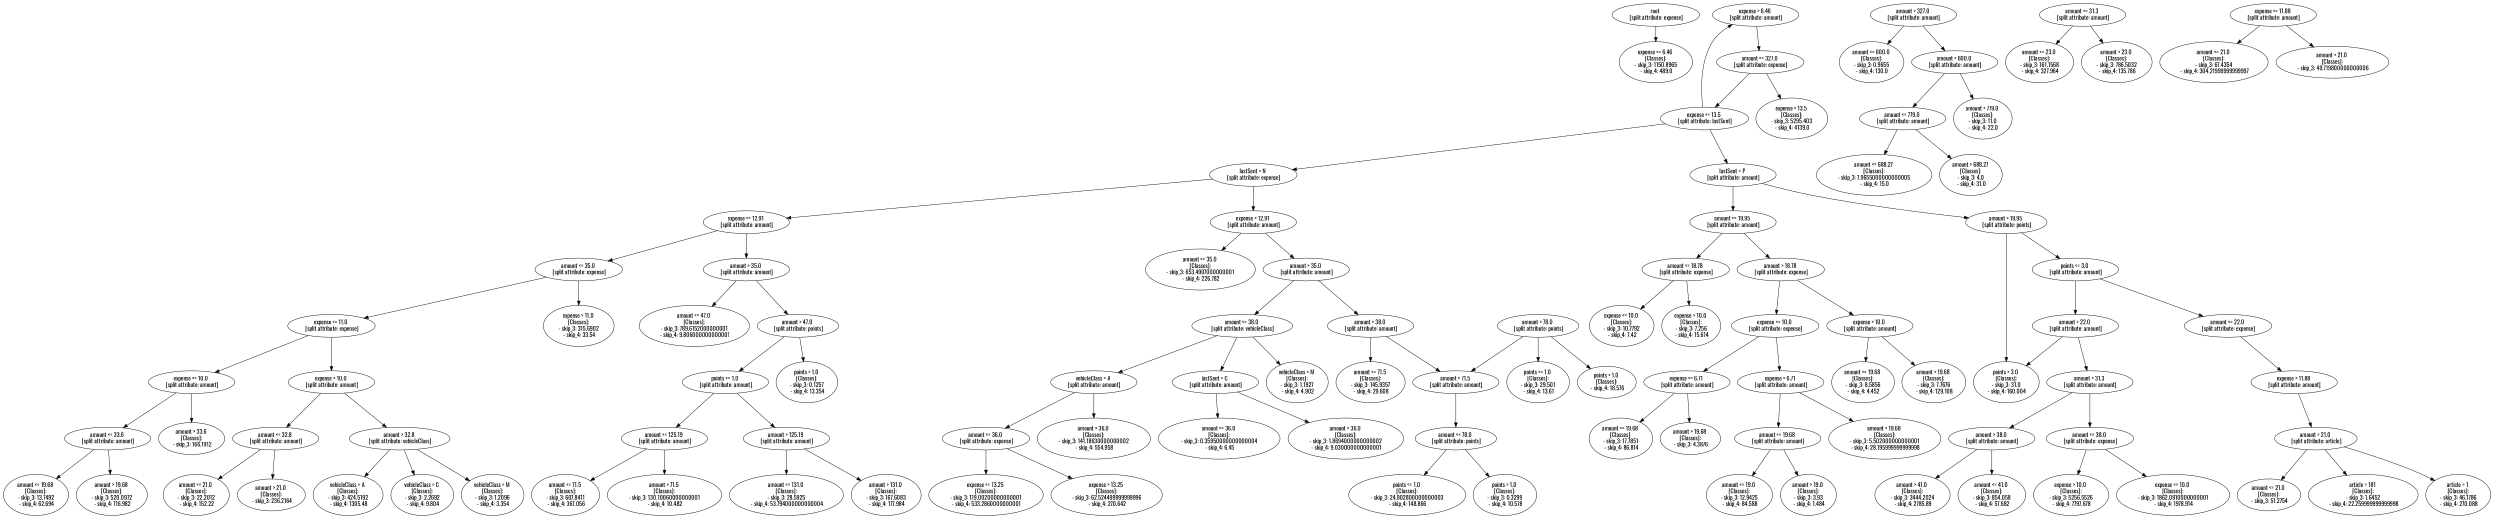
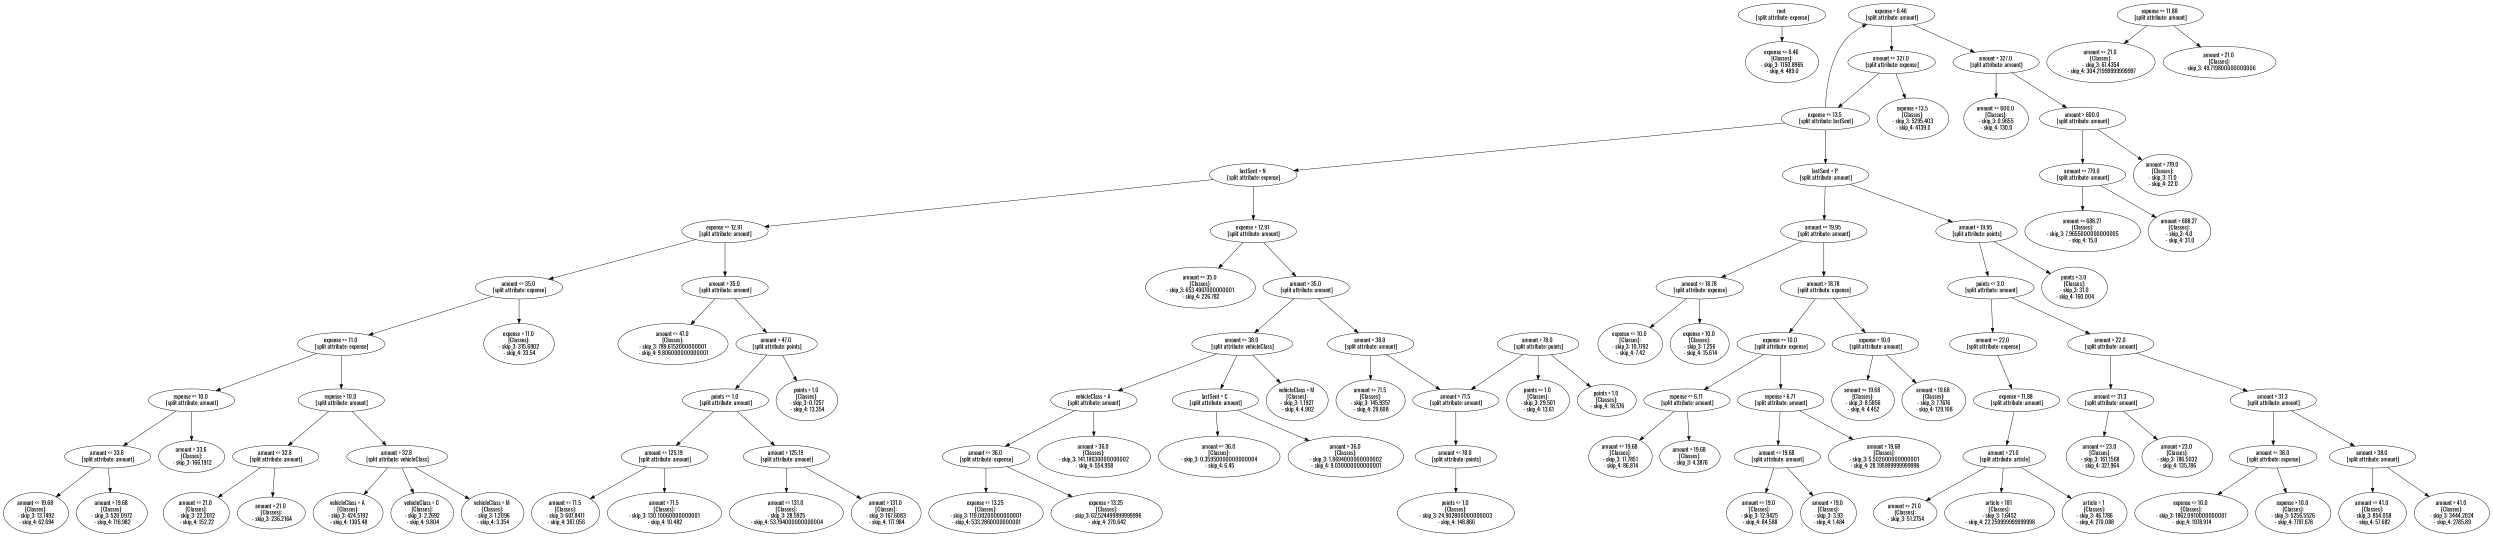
none -> (1942, 38)
(2046, 350) -> (2111, 370)
(1505, 495) -> none
